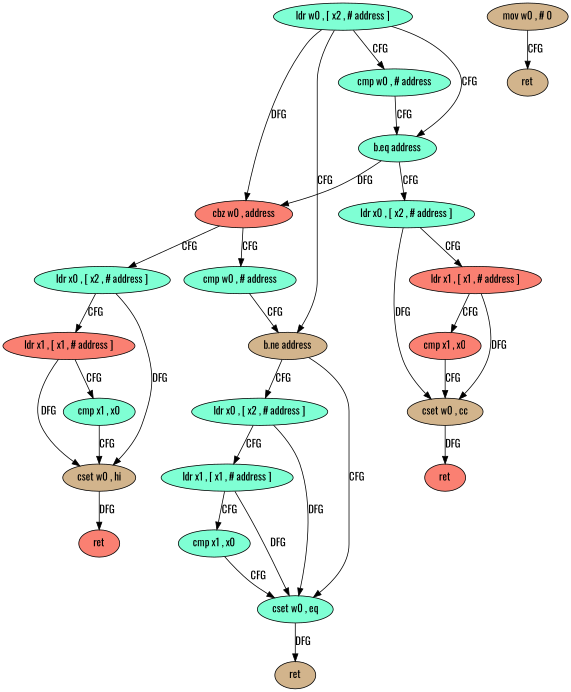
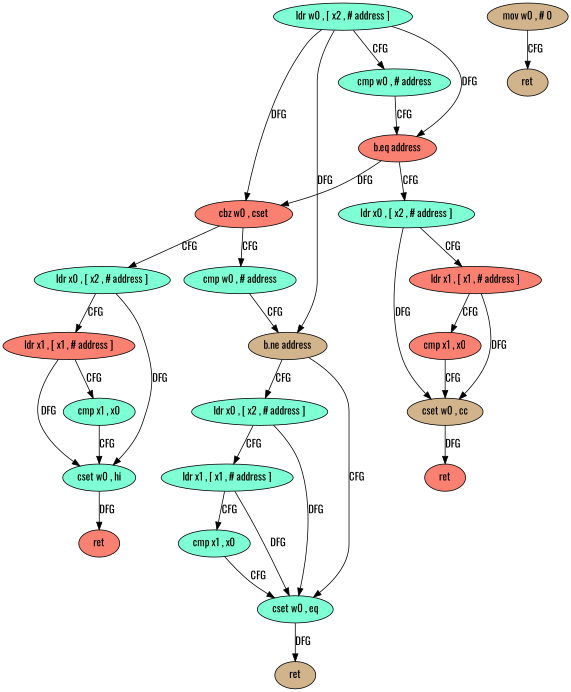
(470, 83) -> (470, 83)
(397, 148) -> (397, 148)
(325, 181) -> (325, 181)
(244, 214) -> (244, 214)
(99, 478) -> (99, 478)
